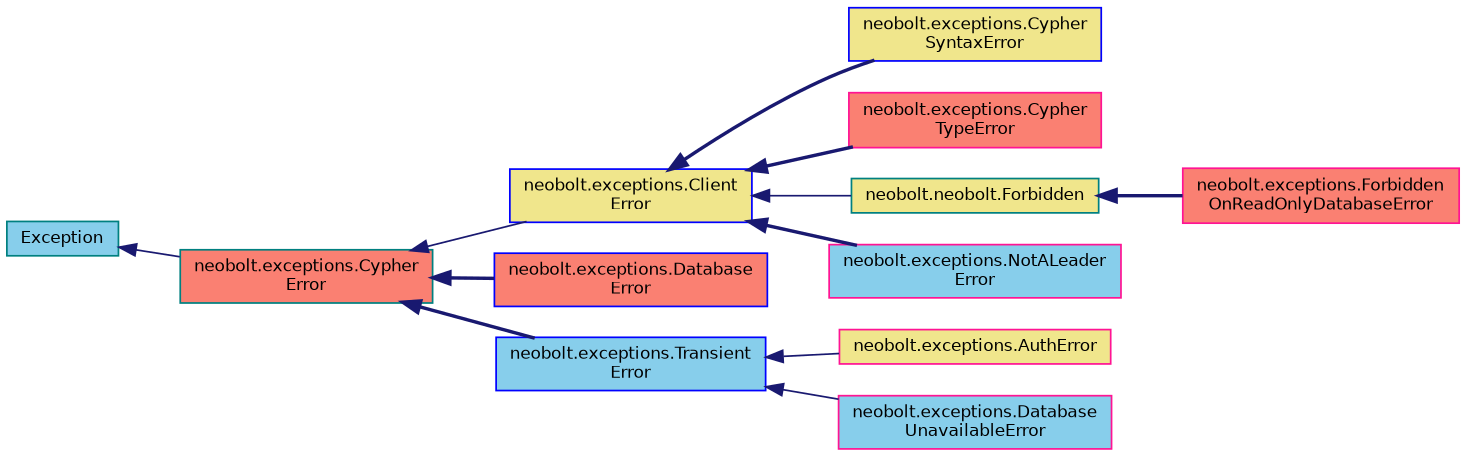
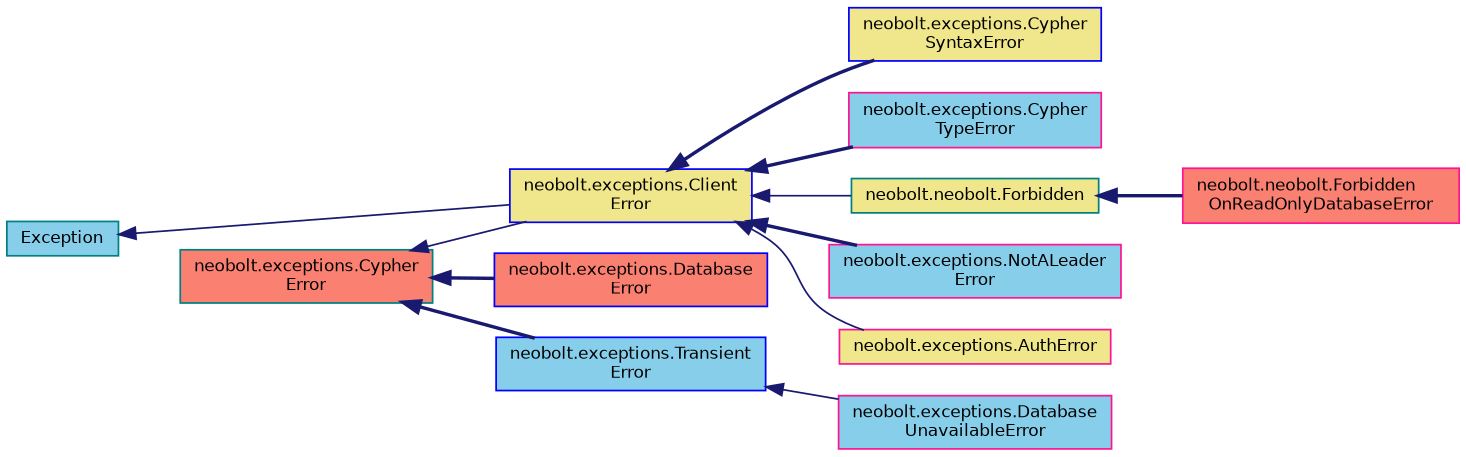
(975, 120) -> (975, 120)
(1321, 196) -> (1321, 196)
(158, 253) -> (323, 219)
(811, 355) -> (802, 286)
